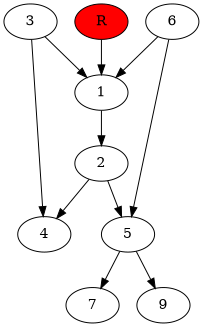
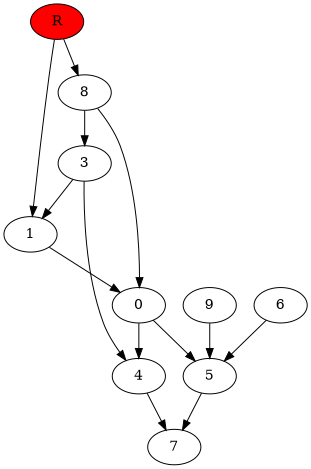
(141, 54) -> none
none -> (85, 93)
(101, 163) -> (139, 305)
(143, 265) -> (210, 336)
none -> (154, 407)
